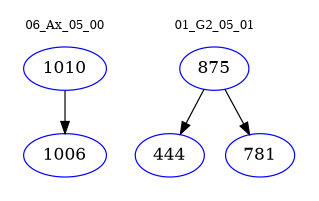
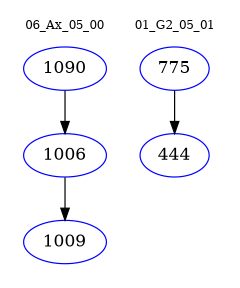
(65, 69) -> (65, 69)
(214, 69) -> (175, 69)
(260, 155) -> none
none -> (65, 242)
